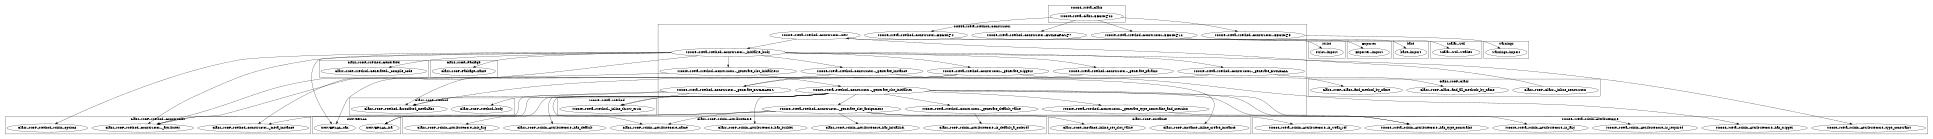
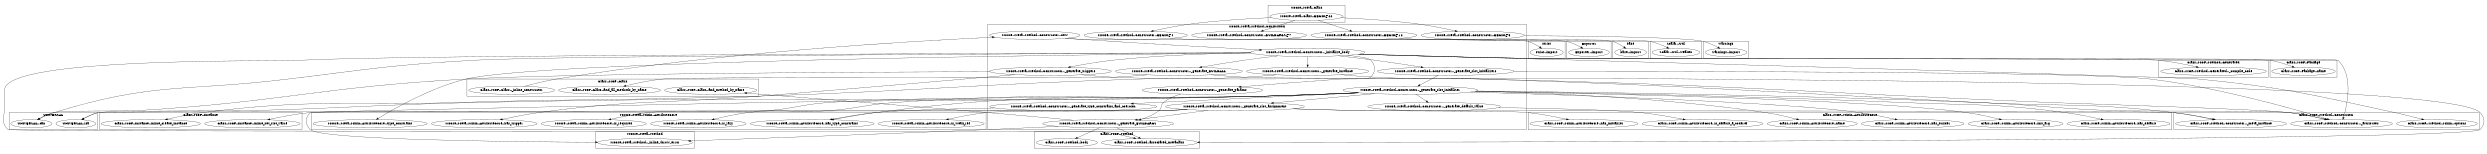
(719, 115) -> (1173, 115)
